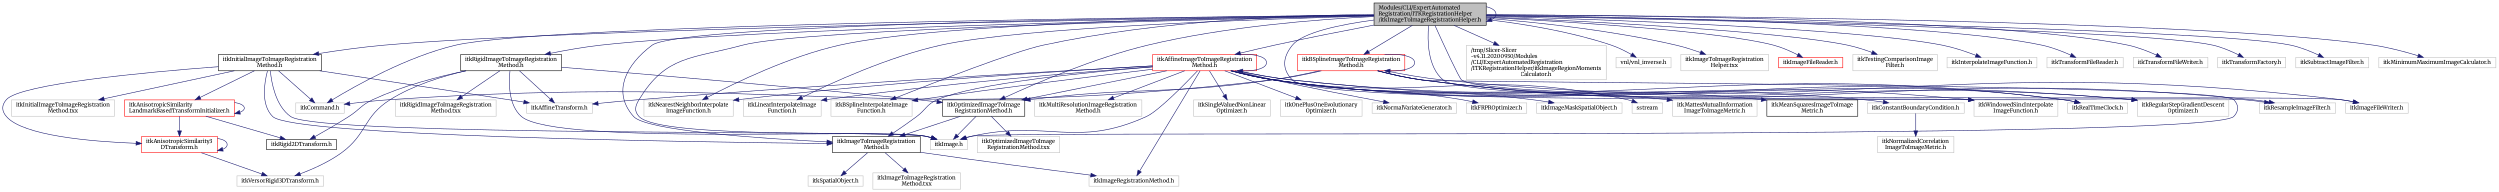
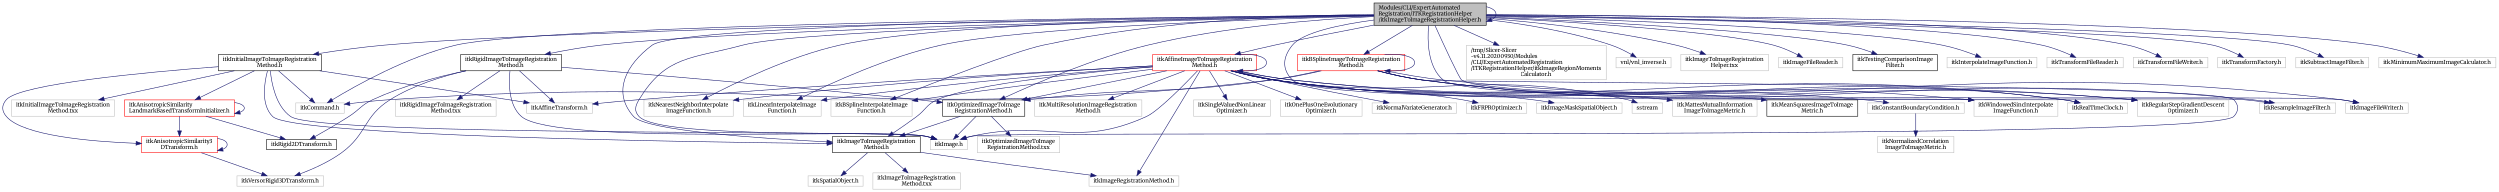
(1811, 63) -> (1811, 63)
(1895, 63) -> (1895, 63)
